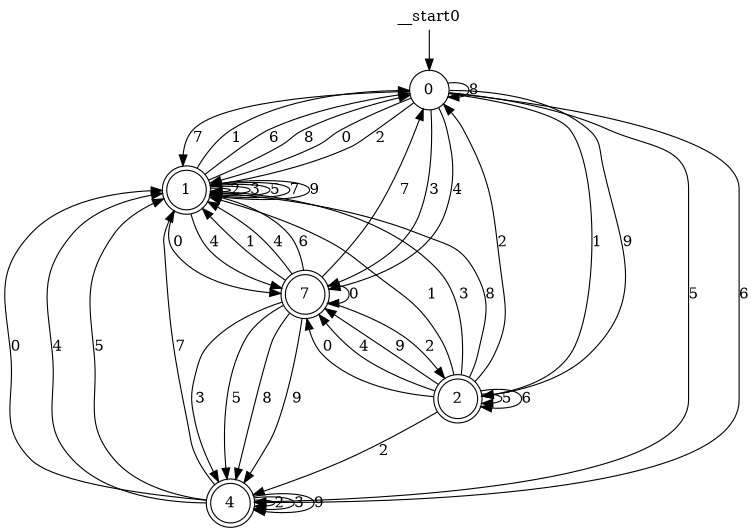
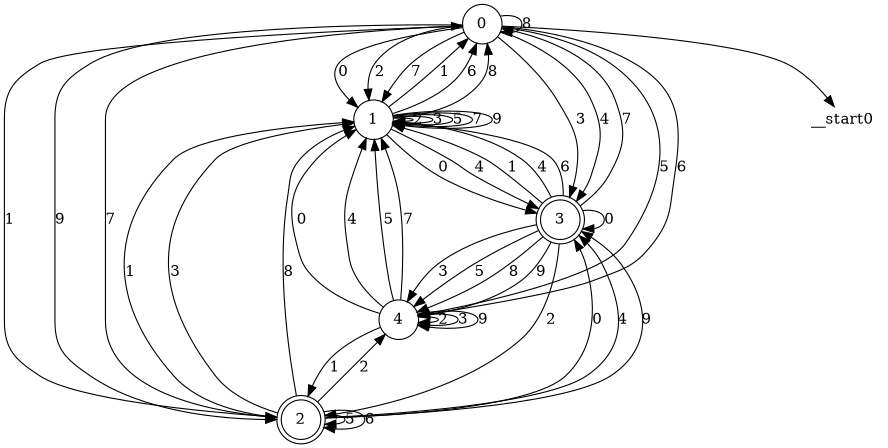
(429, 44) -> (672, 40)
(187, 190) -> (374, 120)
(503, 242) -> (111, 220)
(305, 294) -> (560, 220)
none -> (340, 350)
(230, 503) -> (399, 320)
